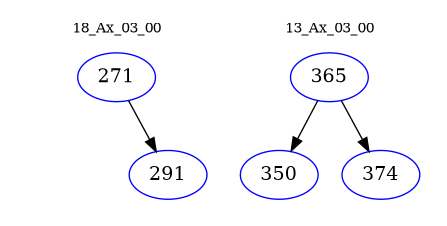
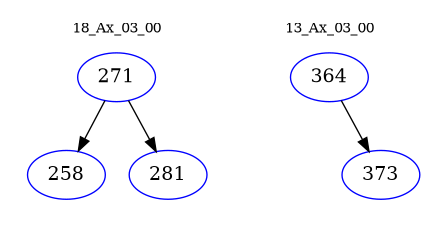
(329, 77) -> (329, 77)
none -> (66, 175)
(168, 175) -> (168, 175)
(279, 175) -> none
(381, 175) -> (381, 175)
